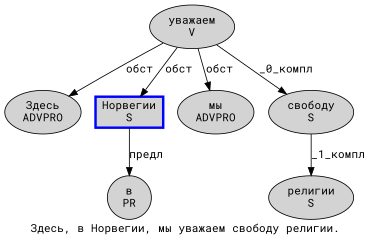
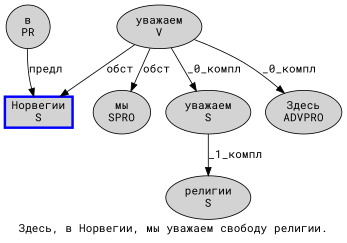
(140, 69) -> (289, 69)
(216, 112) -> (122, 112)
(311, 112) -> (208, 112)
(129, 148) -> (28, 69)
